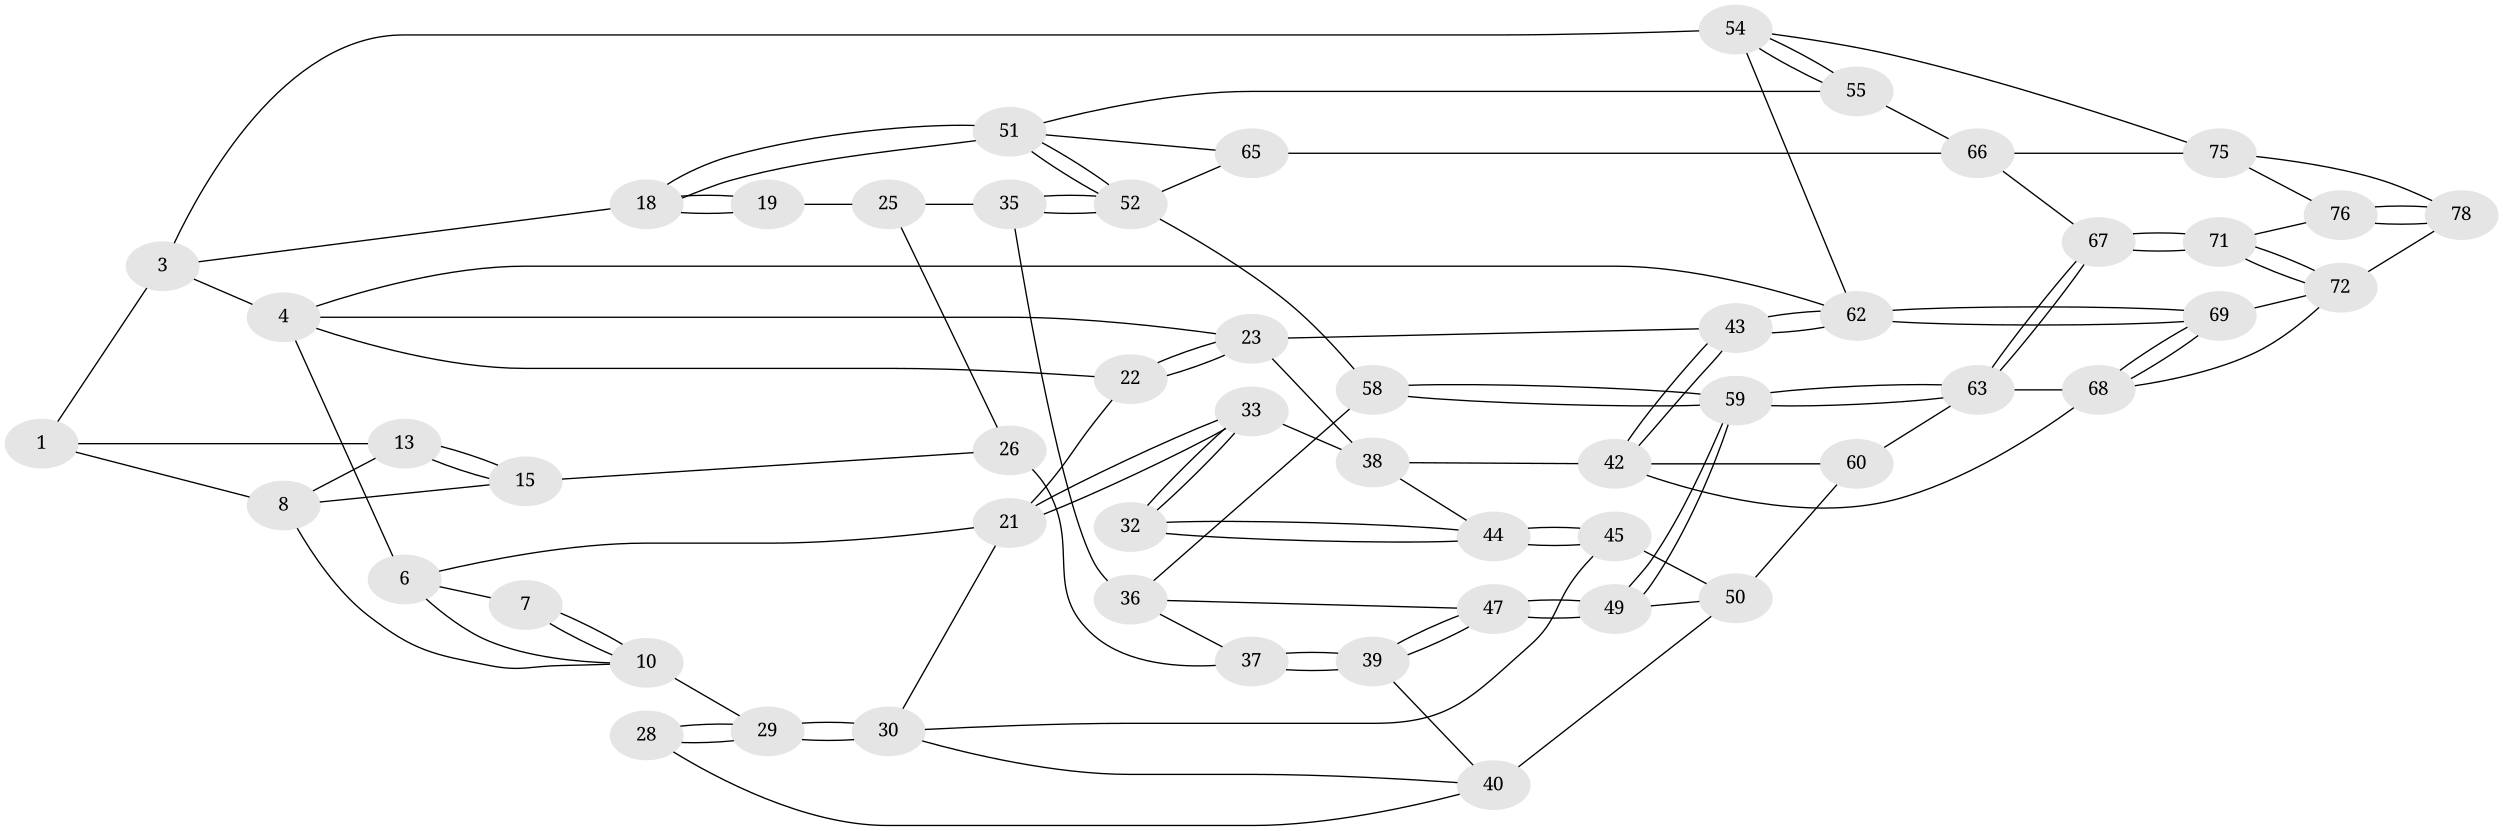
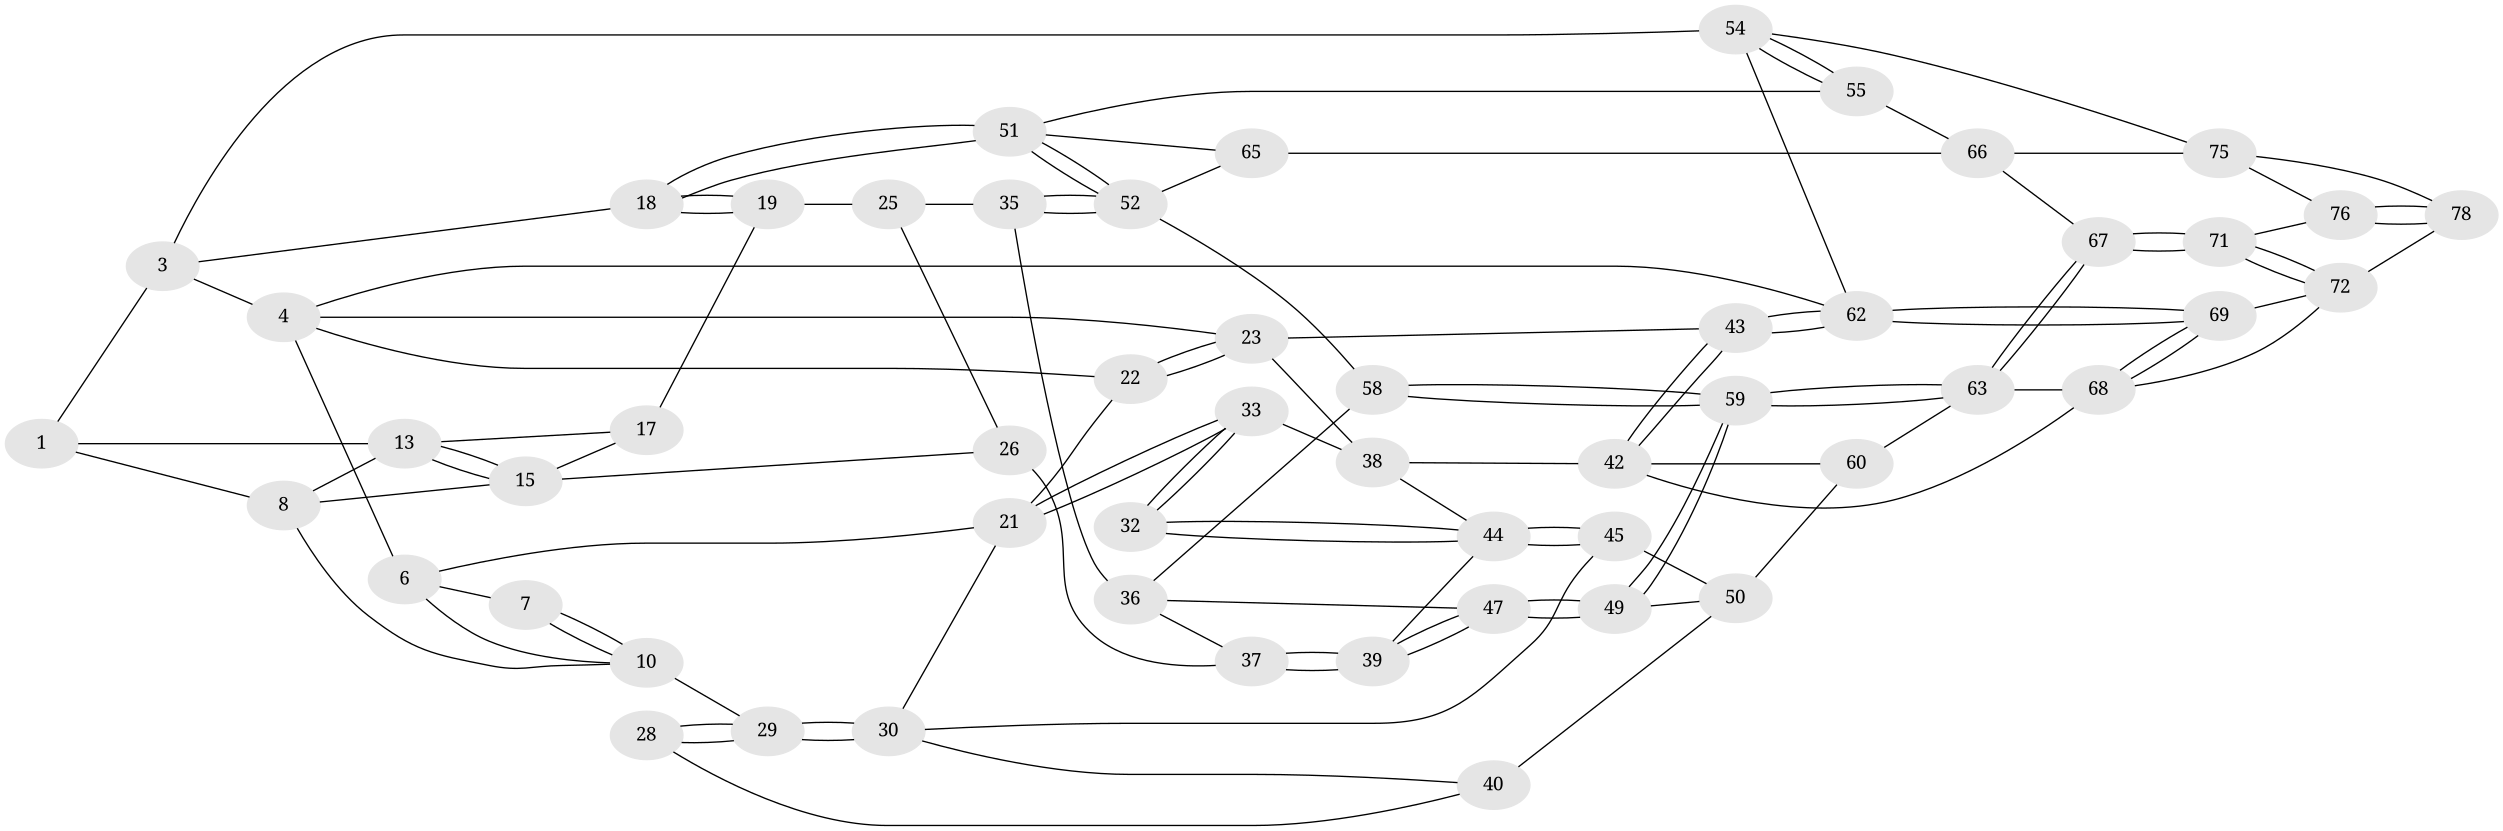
none -> (647, 430)
(1433, 724) -> (1433, 599)
